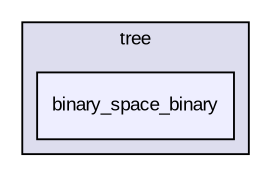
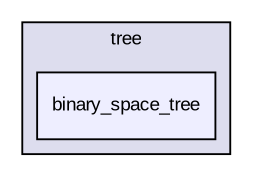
(136, 106) -> (126, 106)
